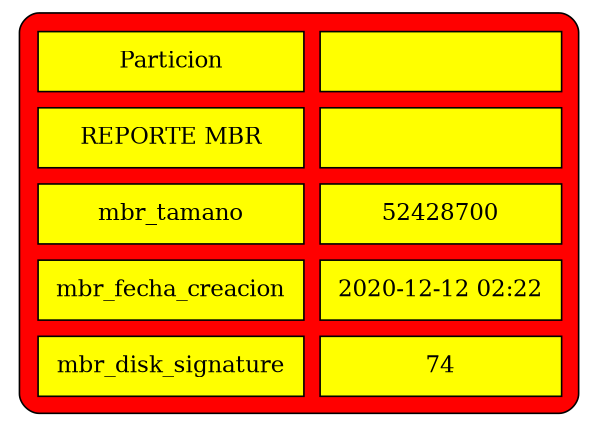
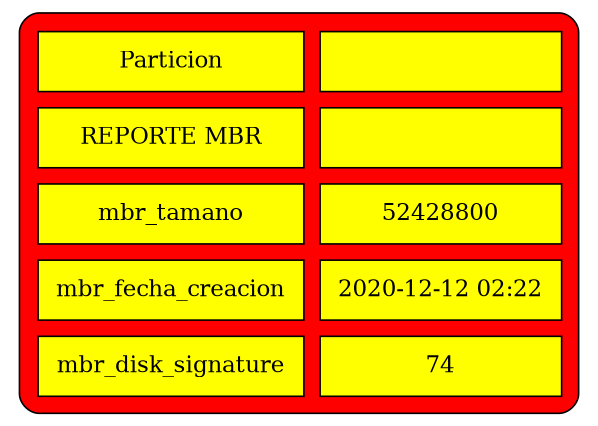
(441, 213) -> (441, 213)
